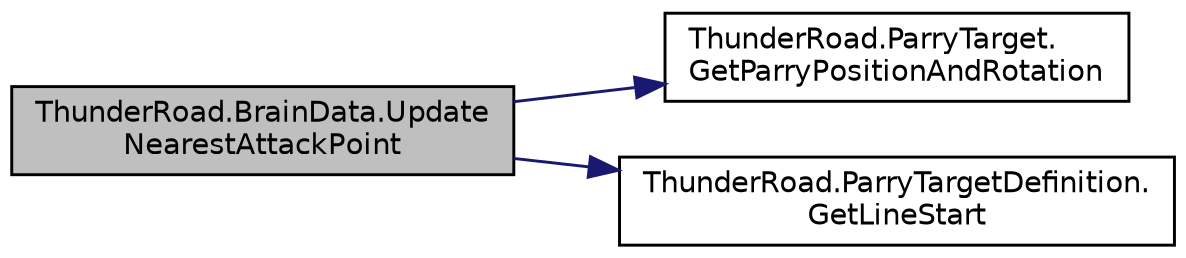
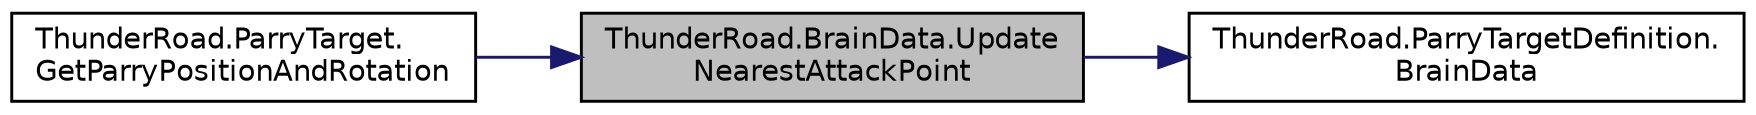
(574, 95) -> (514, 57)
(897, 201) -> (1467, 57)
